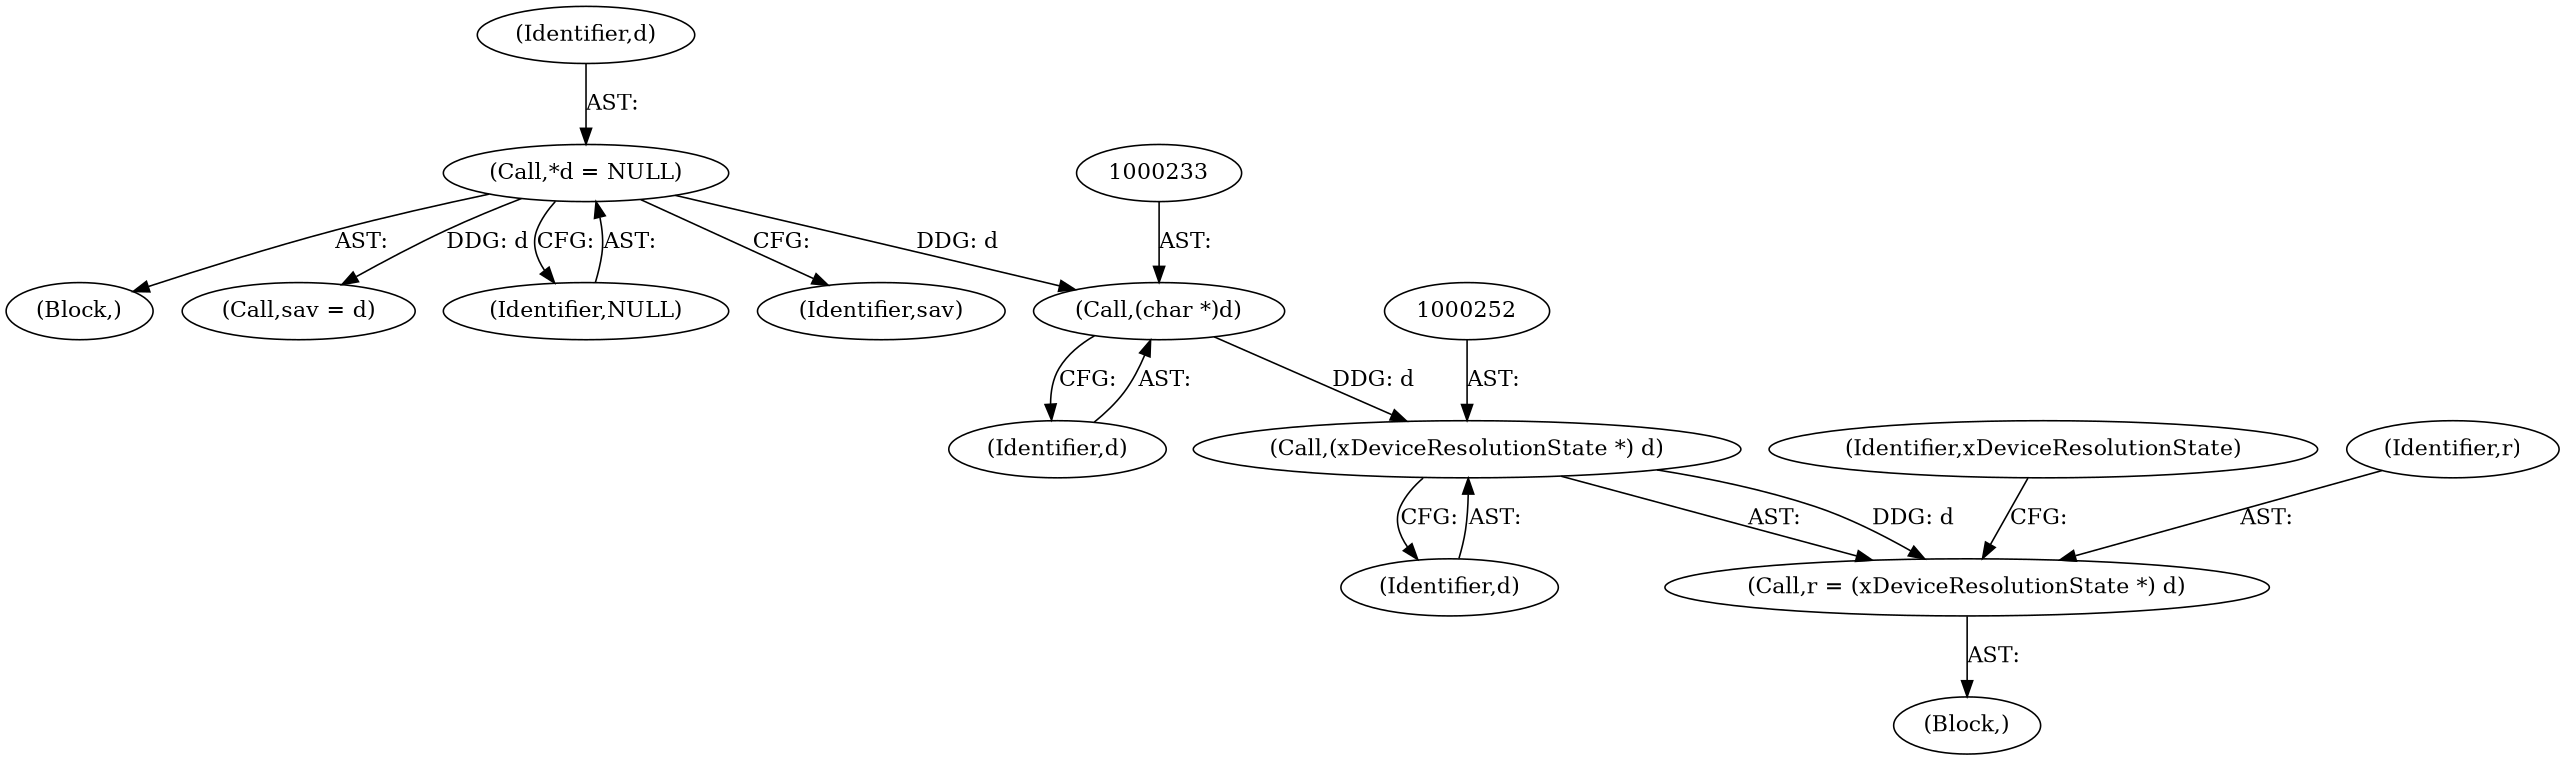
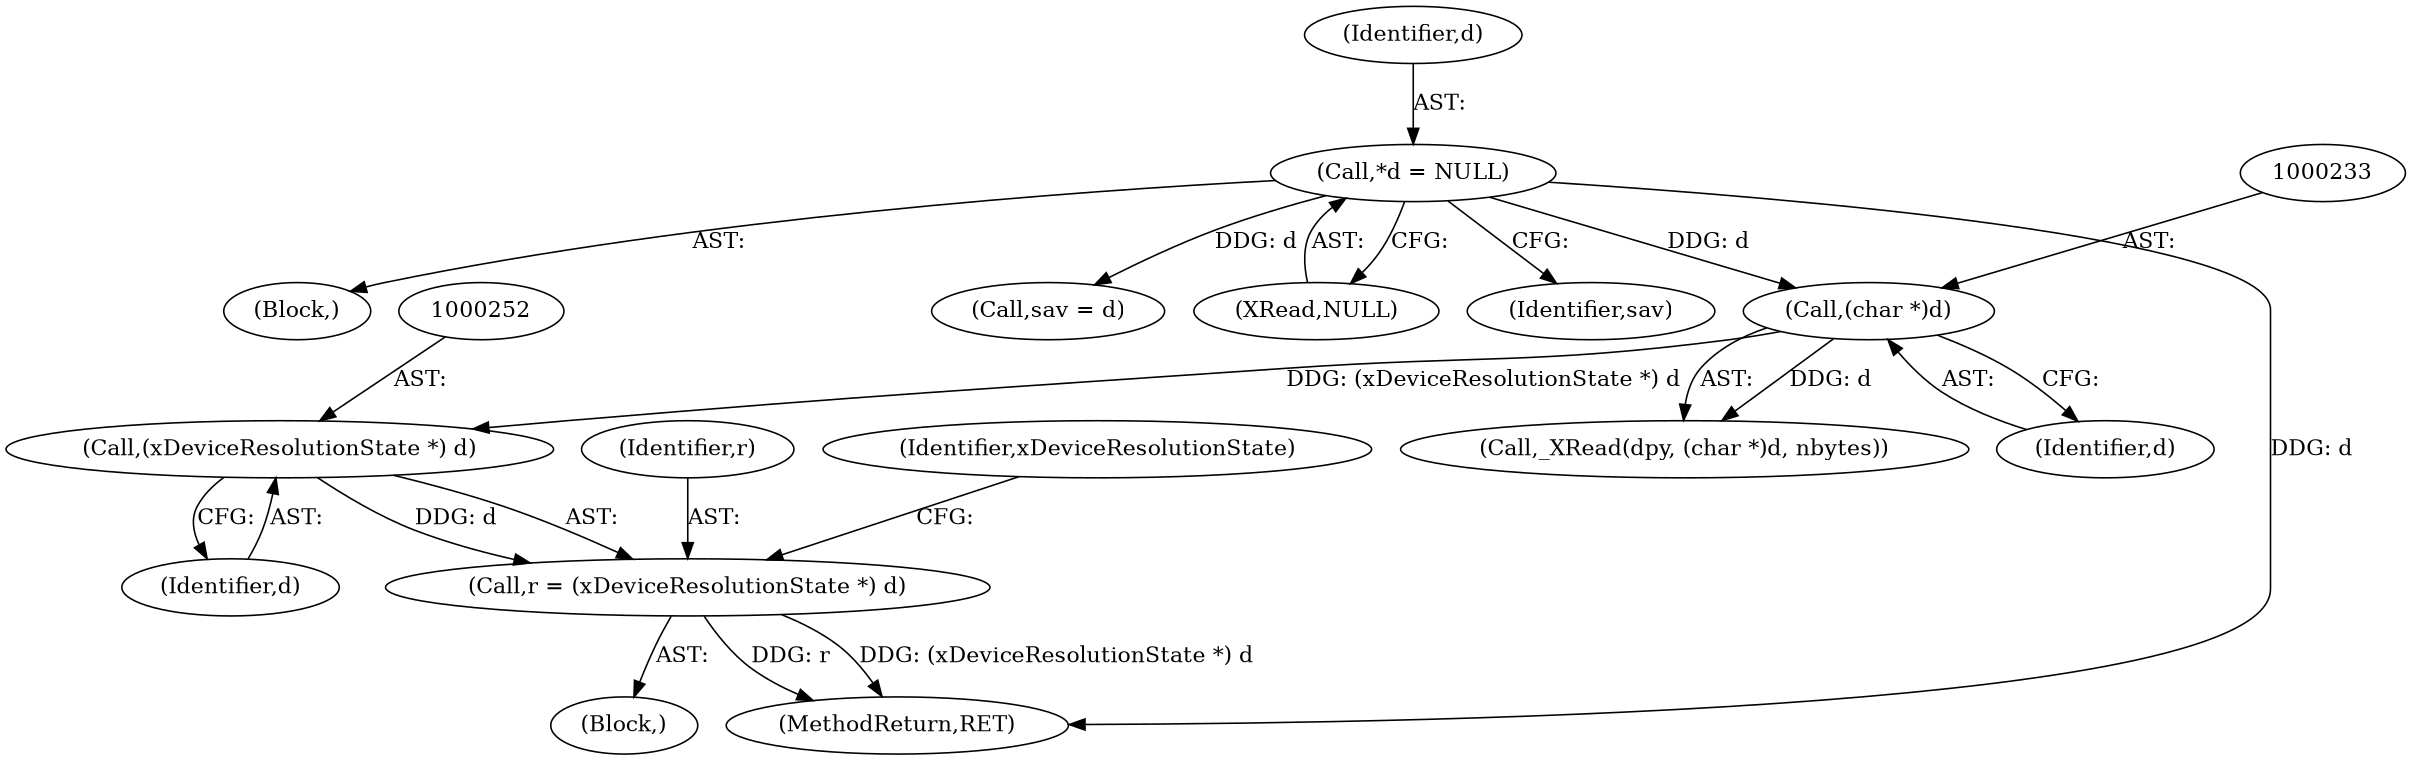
(586, 311) -> (1316, 311)
(1373, 380) -> (1484, 380)
none -> (1685, 449)
none -> (897, 725)
